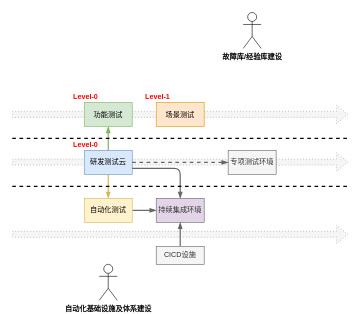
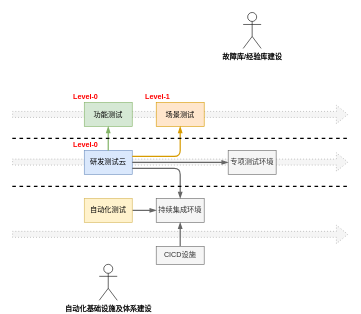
none -> (166, 156)
(175, 162) -> (175, 162)
(108, 183) -> none
(180, 210) -> (180, 210)
